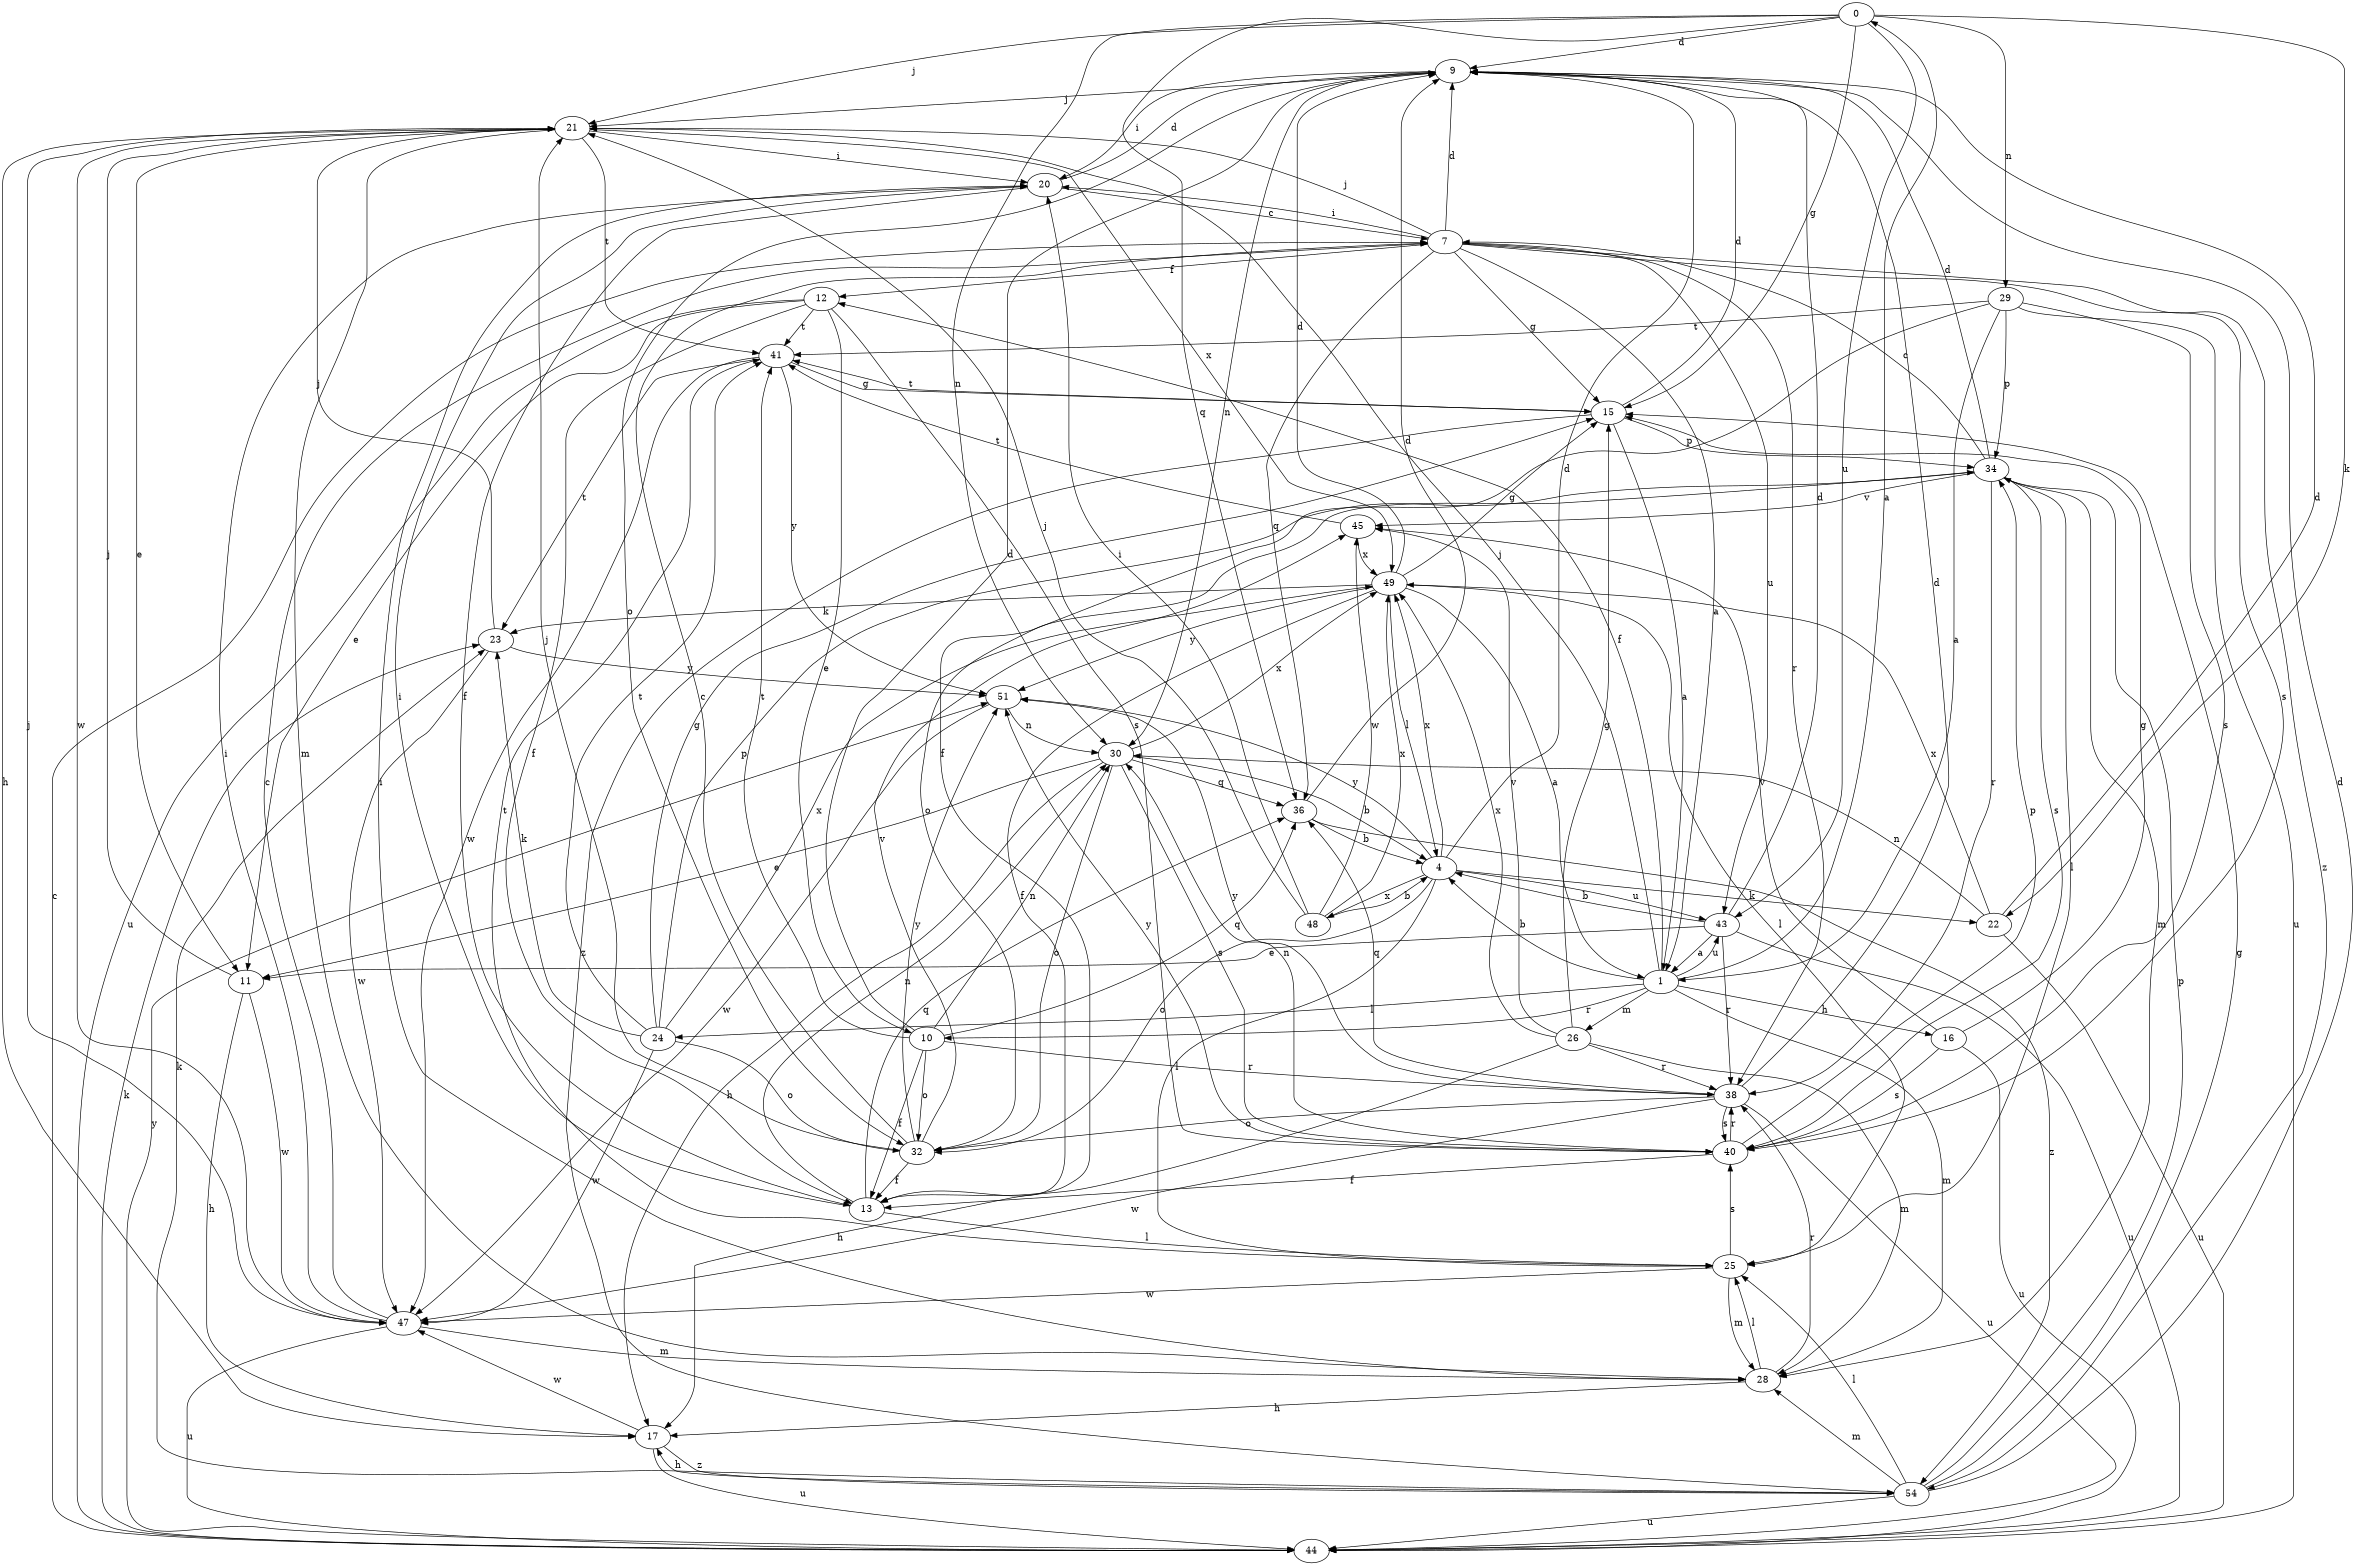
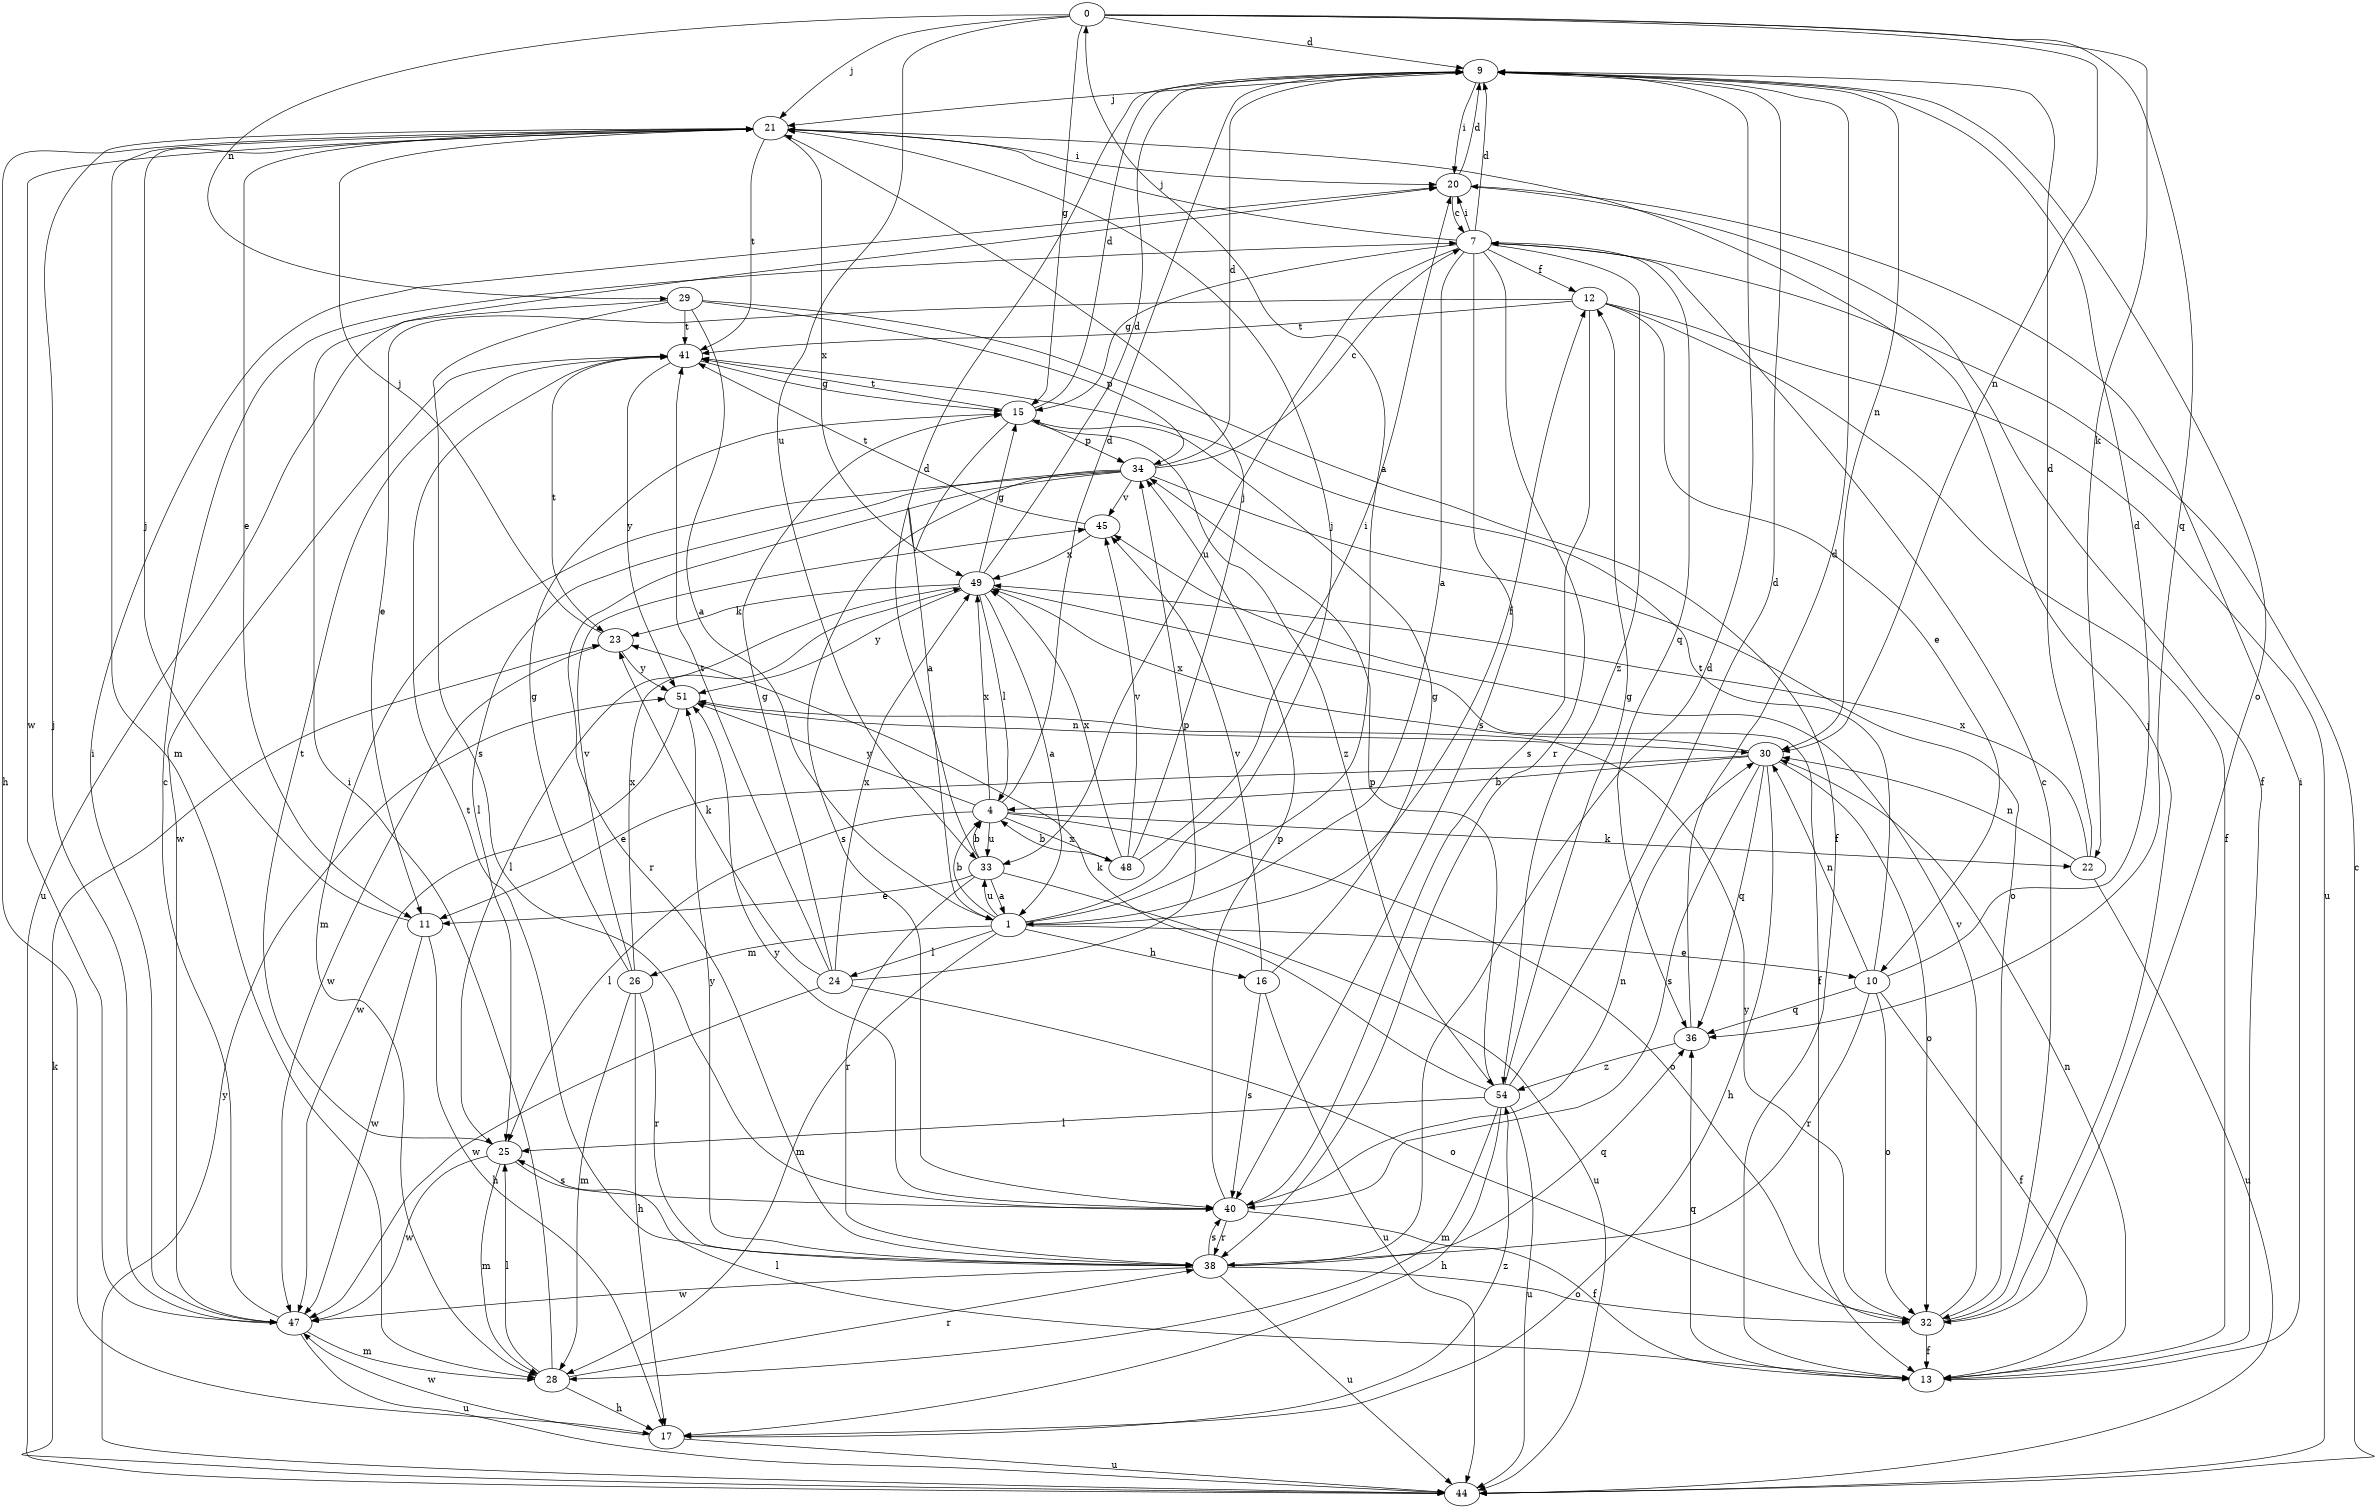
(1375, 726) -> (1138, 697)
(2222, 779) -> (1620, 726)
(1363, 844) -> none
(1722, 925) -> (986, 868)
none -> (541, 993)
(1589, 1010) -> (1684, 953)
